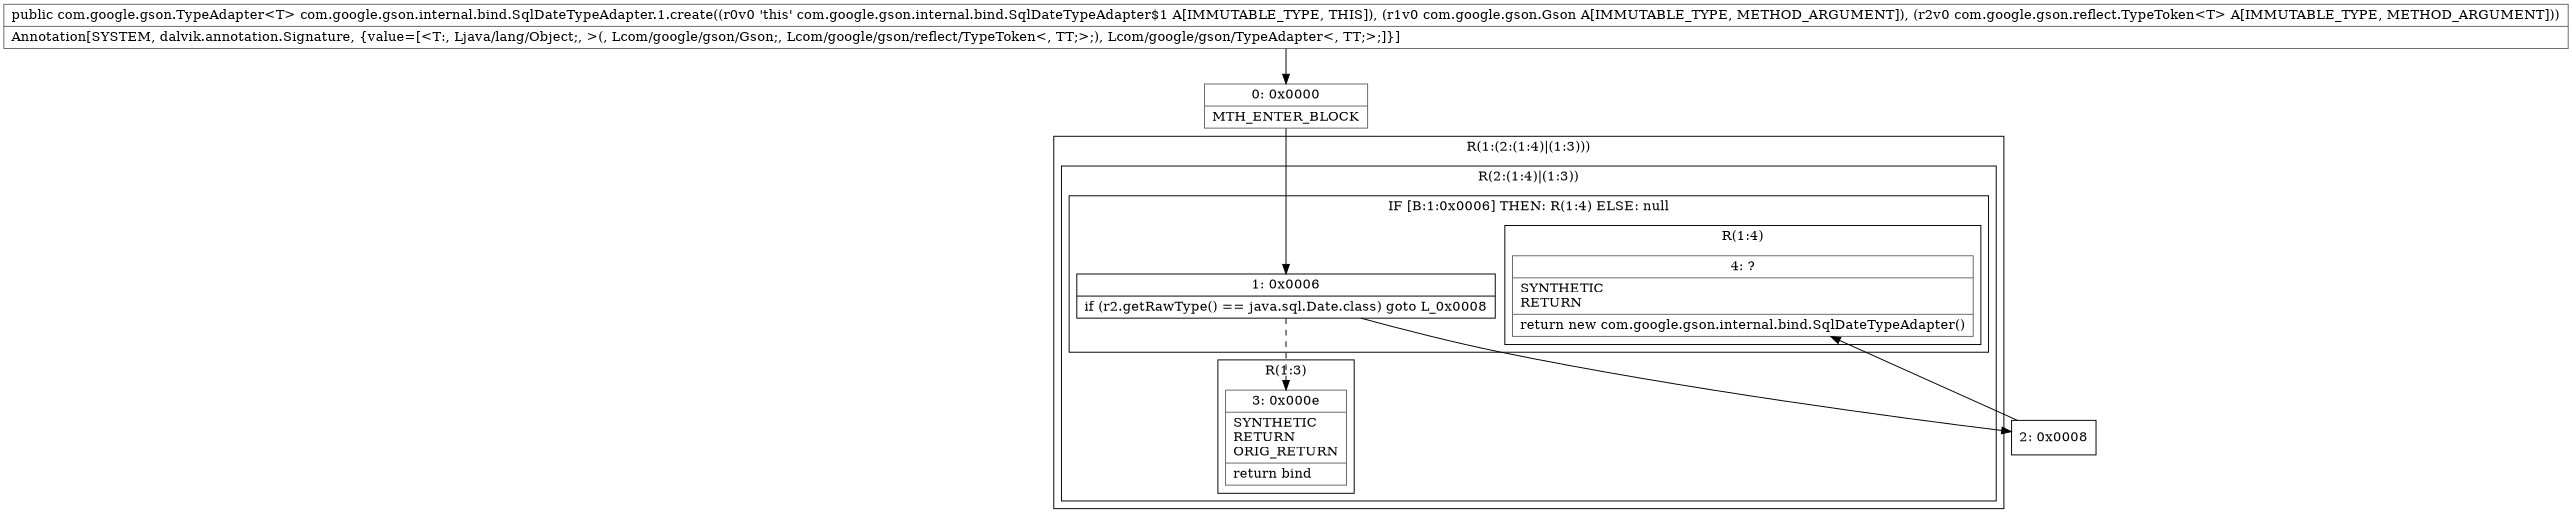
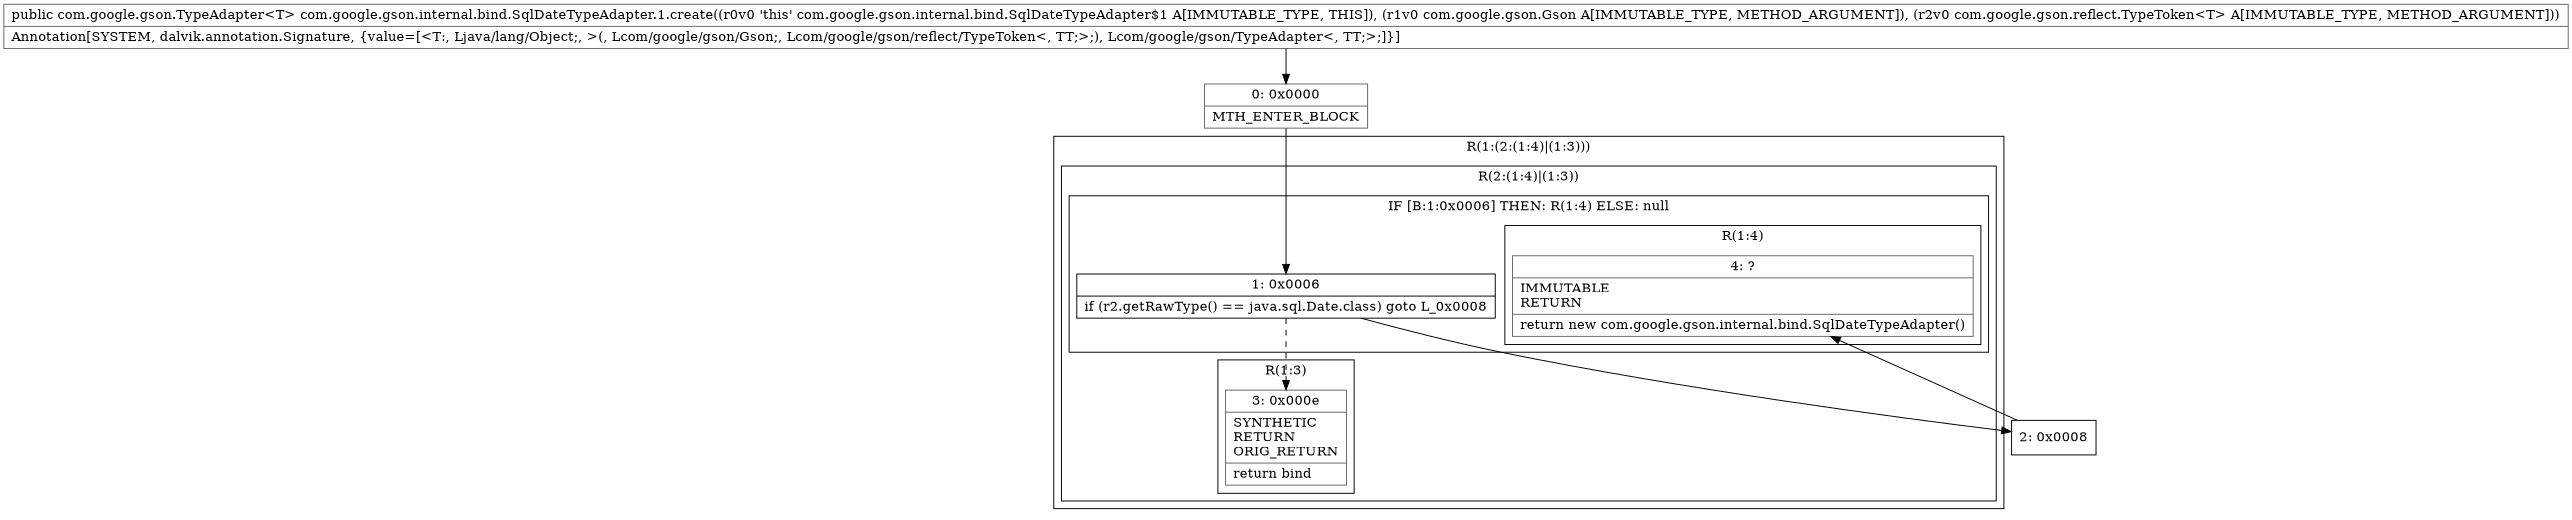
(1562, 288) -> (1565, 288)
